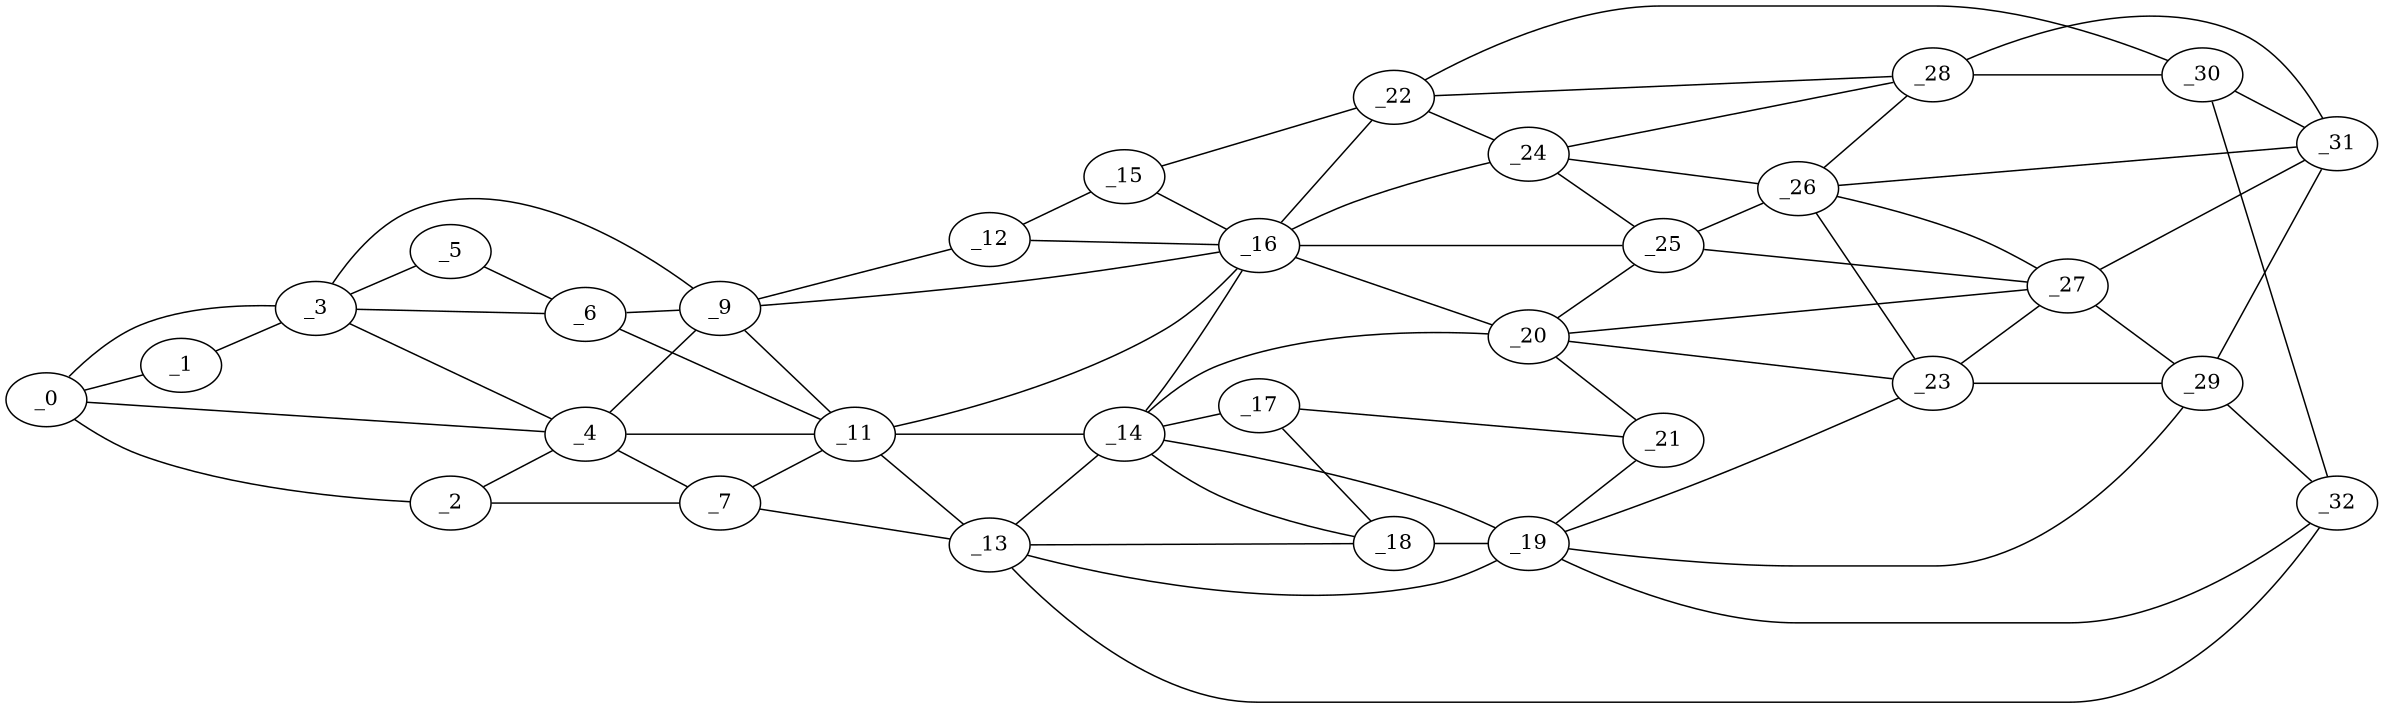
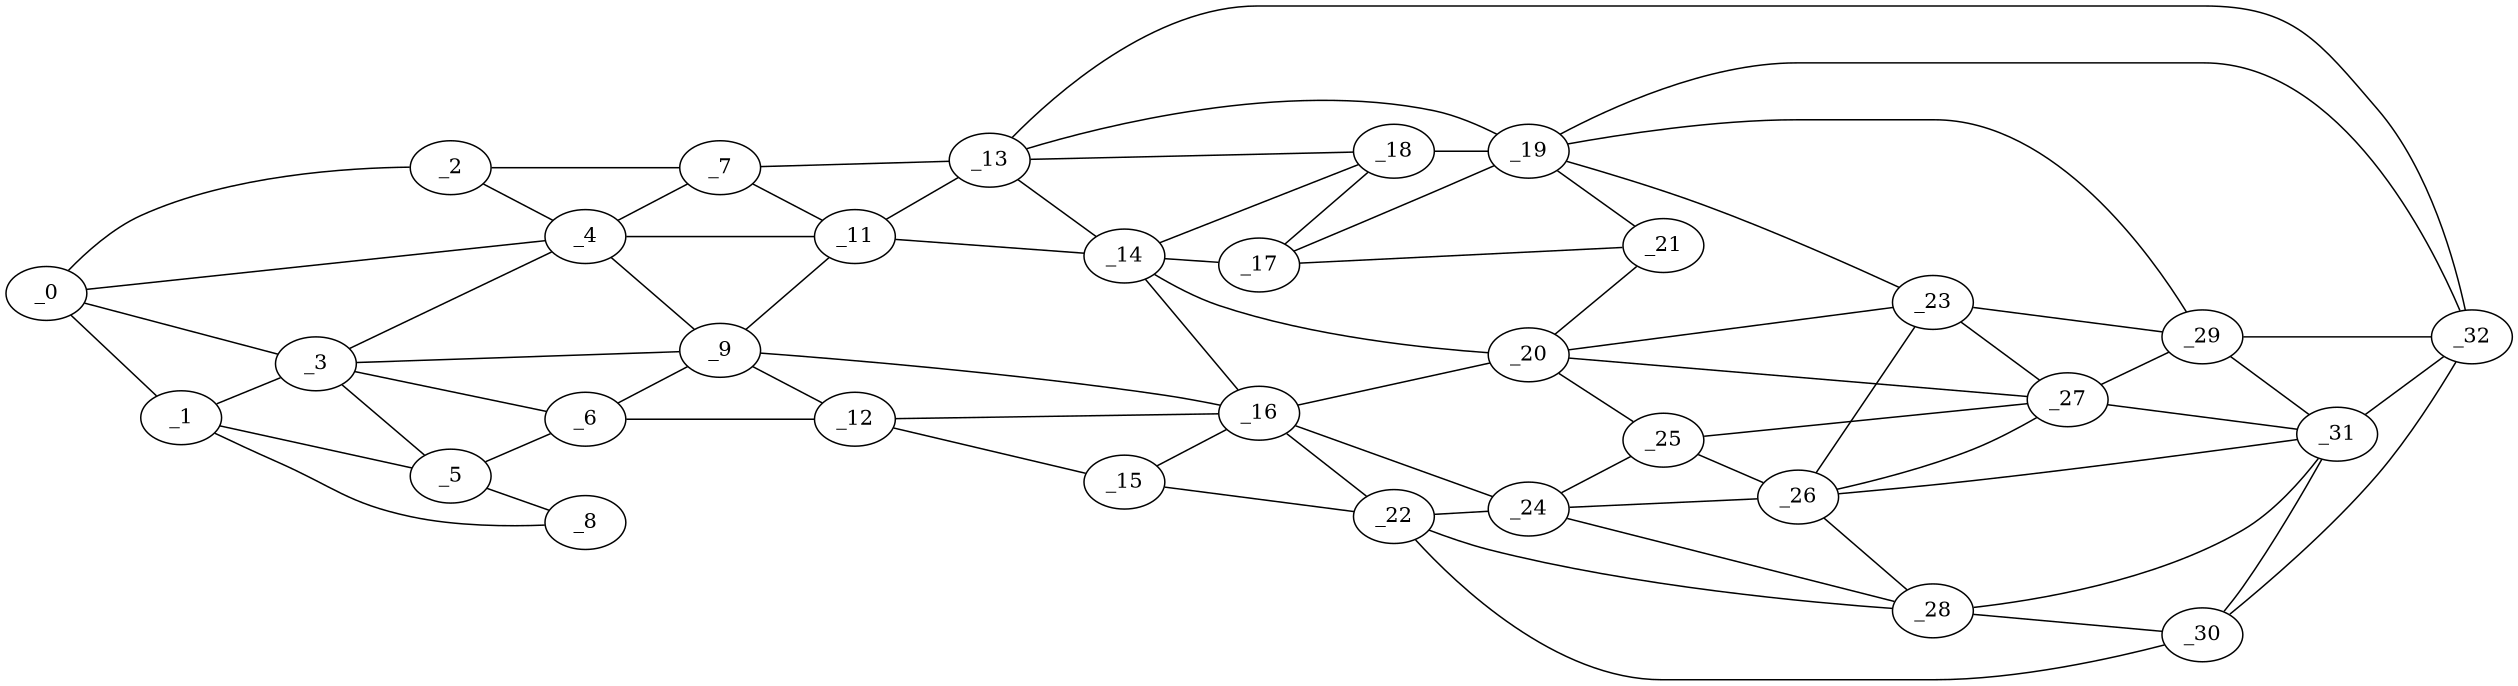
(1461, 246) -> none
(1077, 371) -> none
(720, 374) -> (720, 419)
none -> (2405, 386)
none -> (316, 447)
(1349, 479) -> (1394, 209)
none -> (585, 523)
